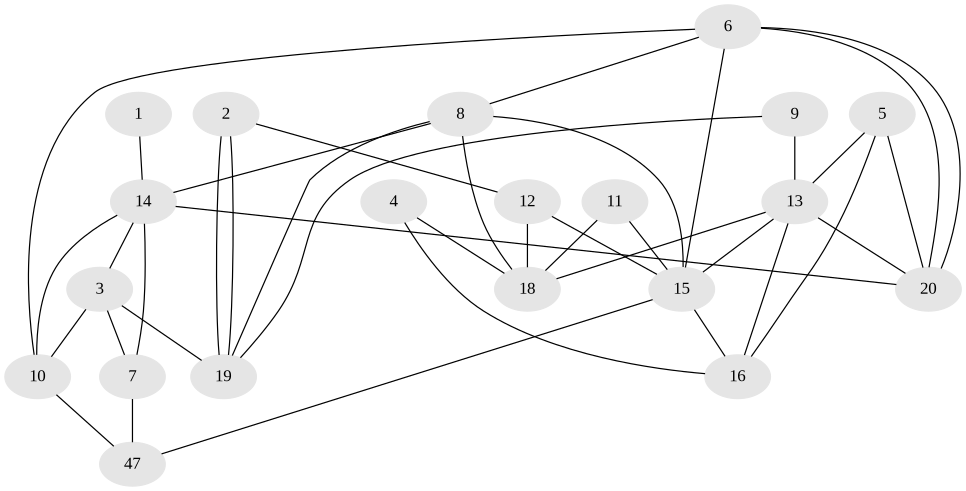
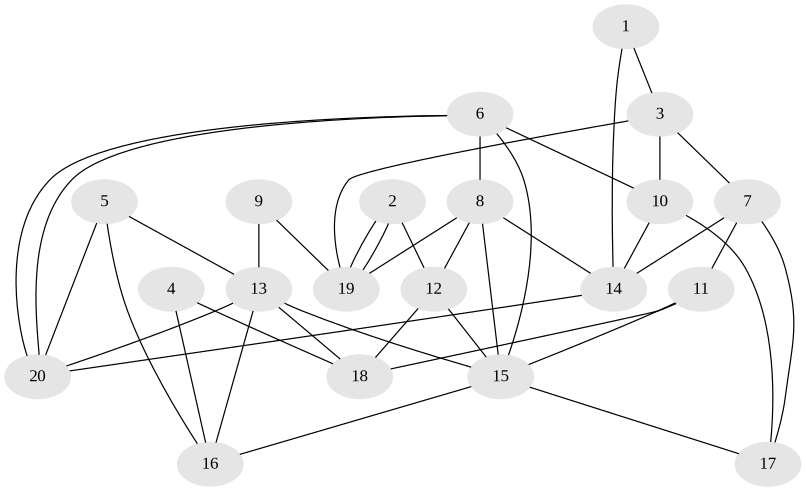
(477, 207) -> (457, 246)
(121, 246) -> (643, 71)
none -> (722, 250)
(132, 464) -> (768, 464)
